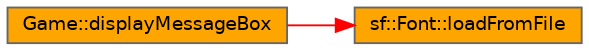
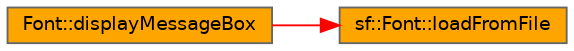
(147, 25) -> (140, 25)
